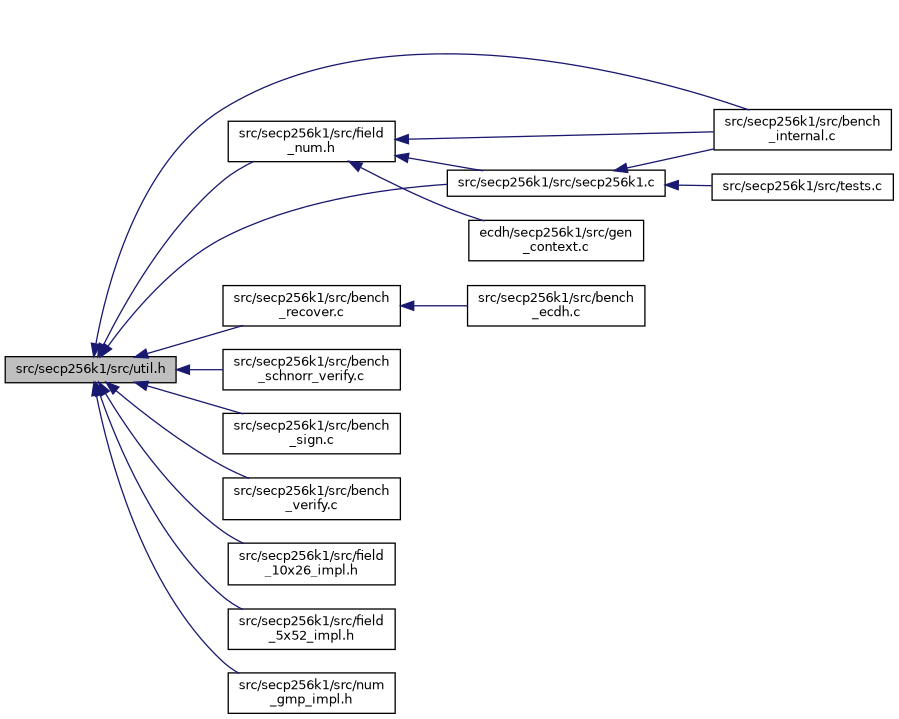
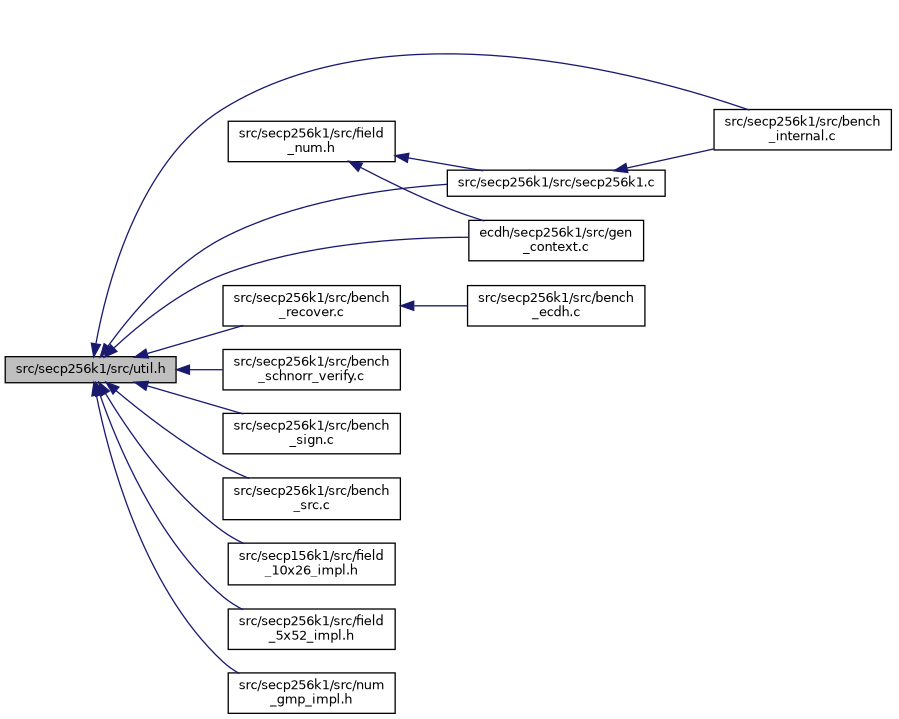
(561, 136) -> none
(803, 187) -> none
(166, 242) -> (279, 257)
(312, 499) -> (312, 499)
(312, 564) -> (312, 564)
